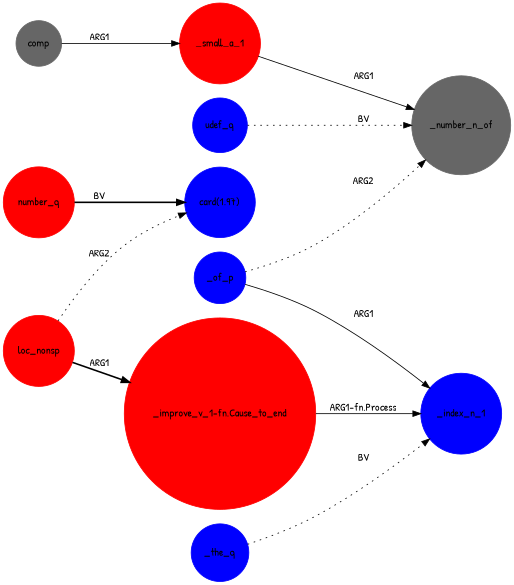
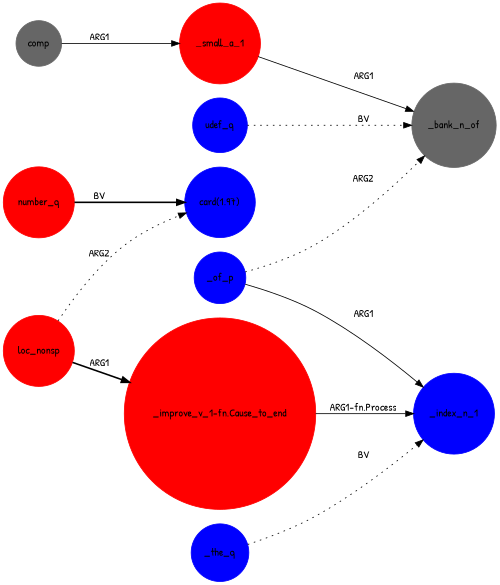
(461, 125) -> (454, 125)
